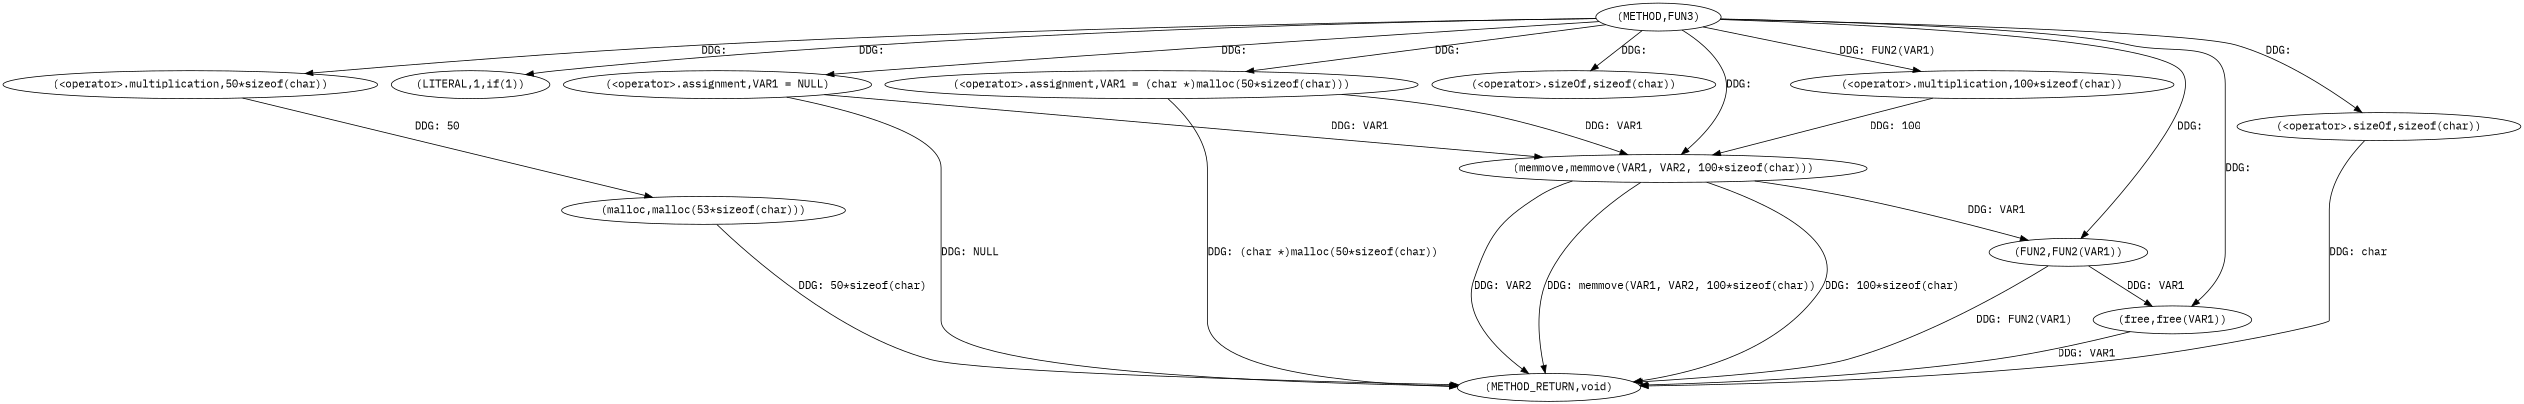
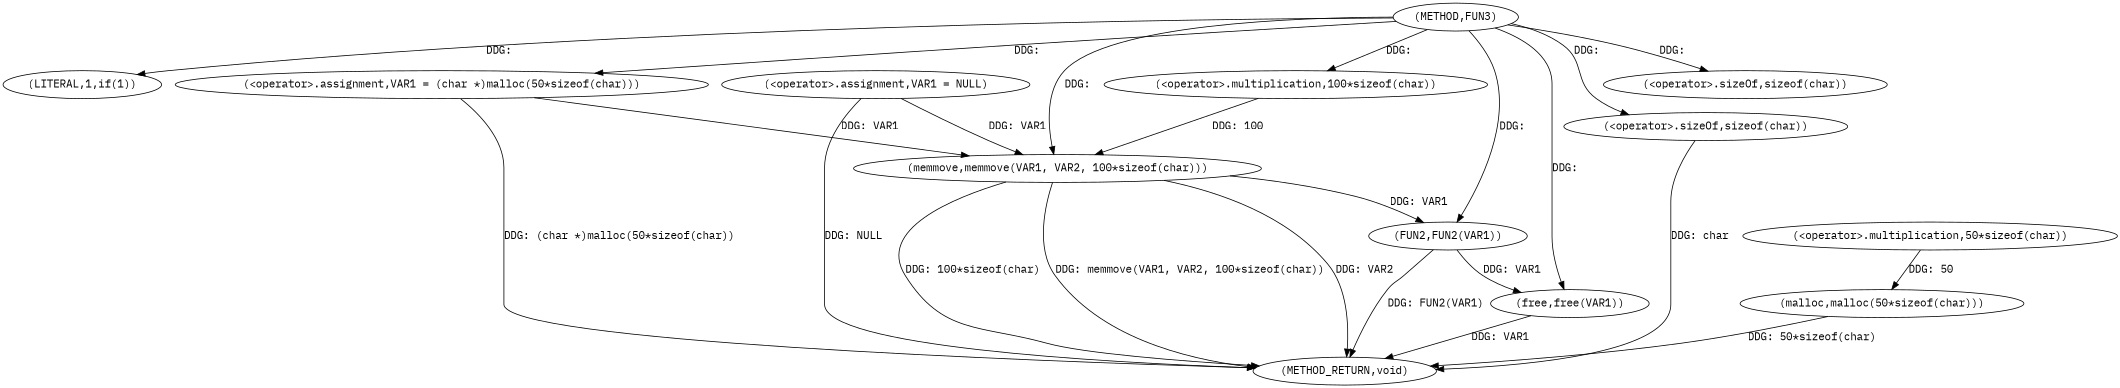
(954, 34) -> none
(1216, 47) -> none
(1887, 51) -> (1402, 51)
(704, 210) -> (1882, 304)
